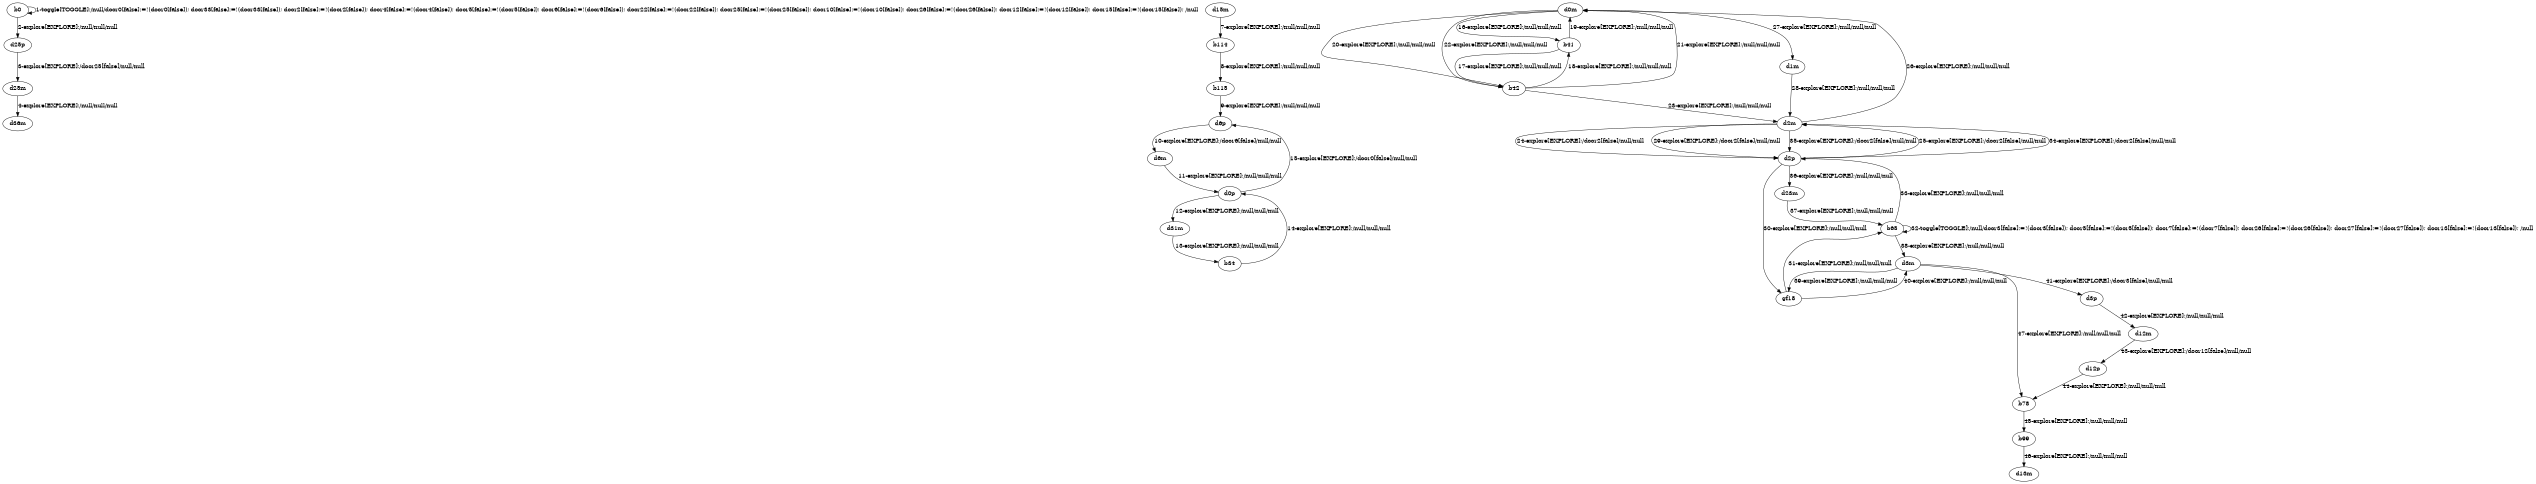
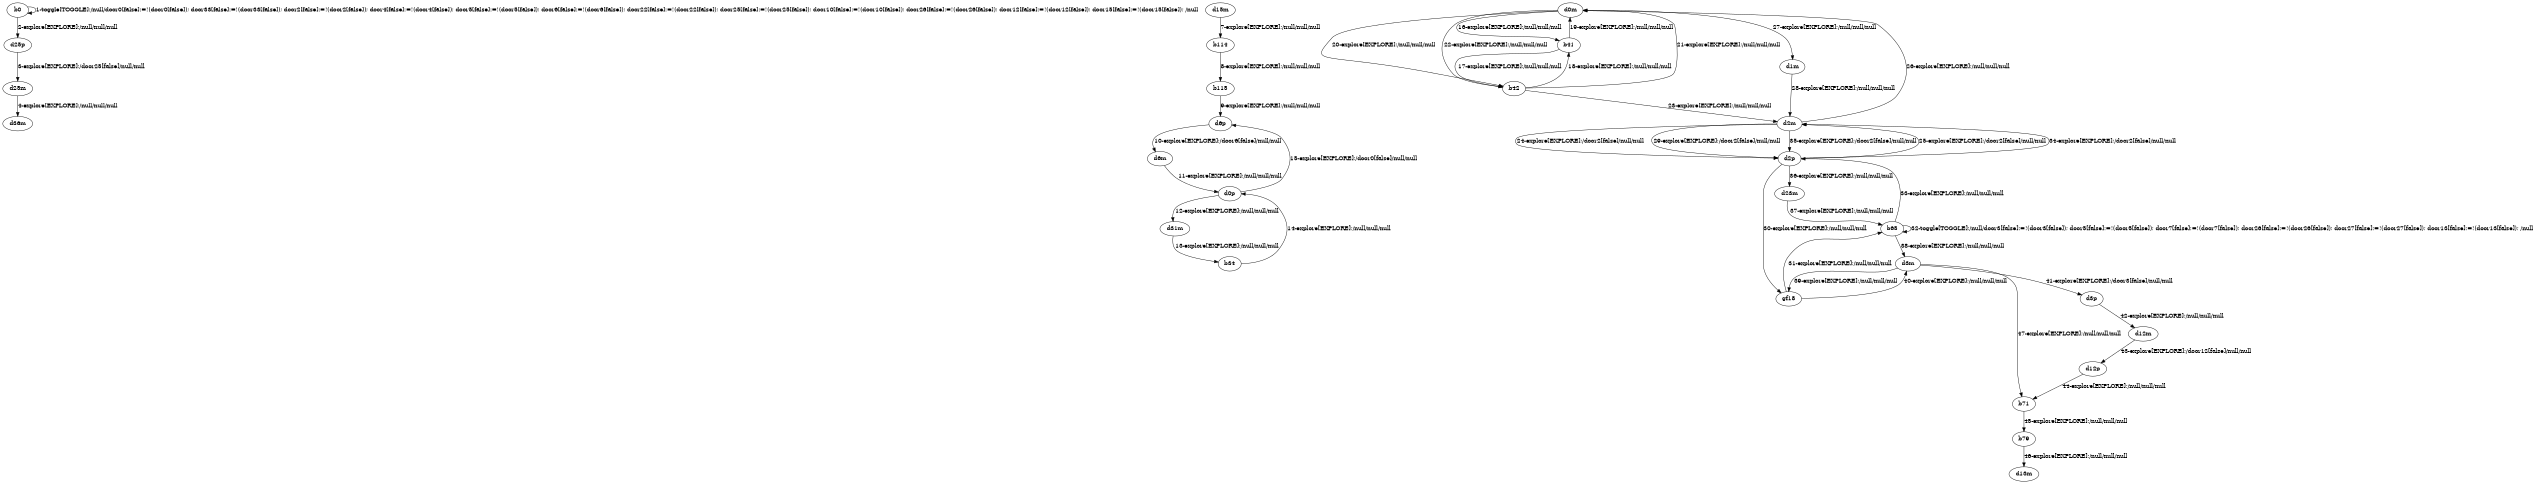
(2024, 404) -> (2024, 404)
(2024, 439) -> (2024, 439)
